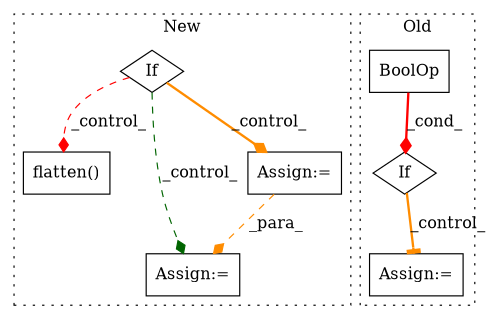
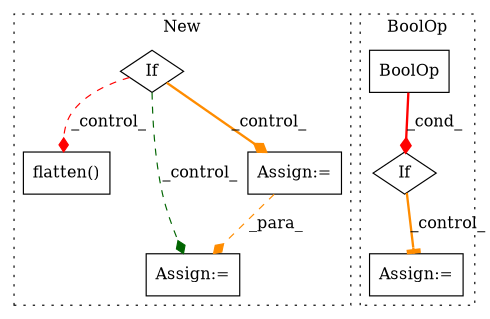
(417, 27) -> (417, 27)
